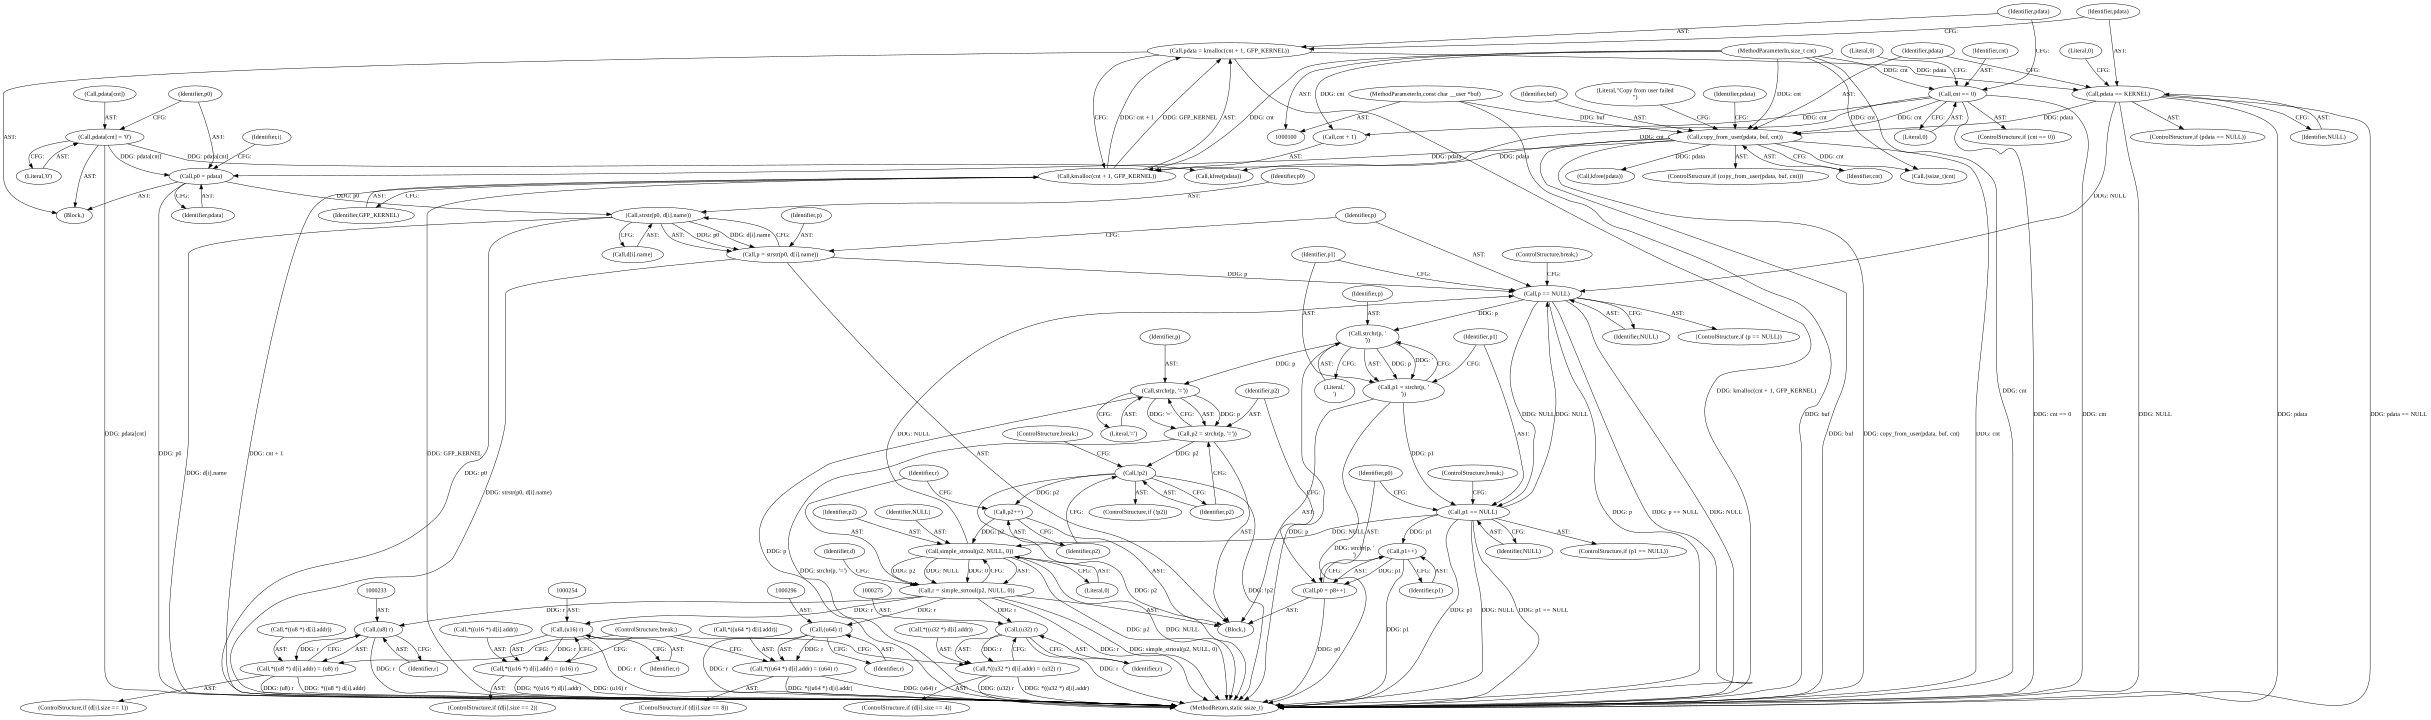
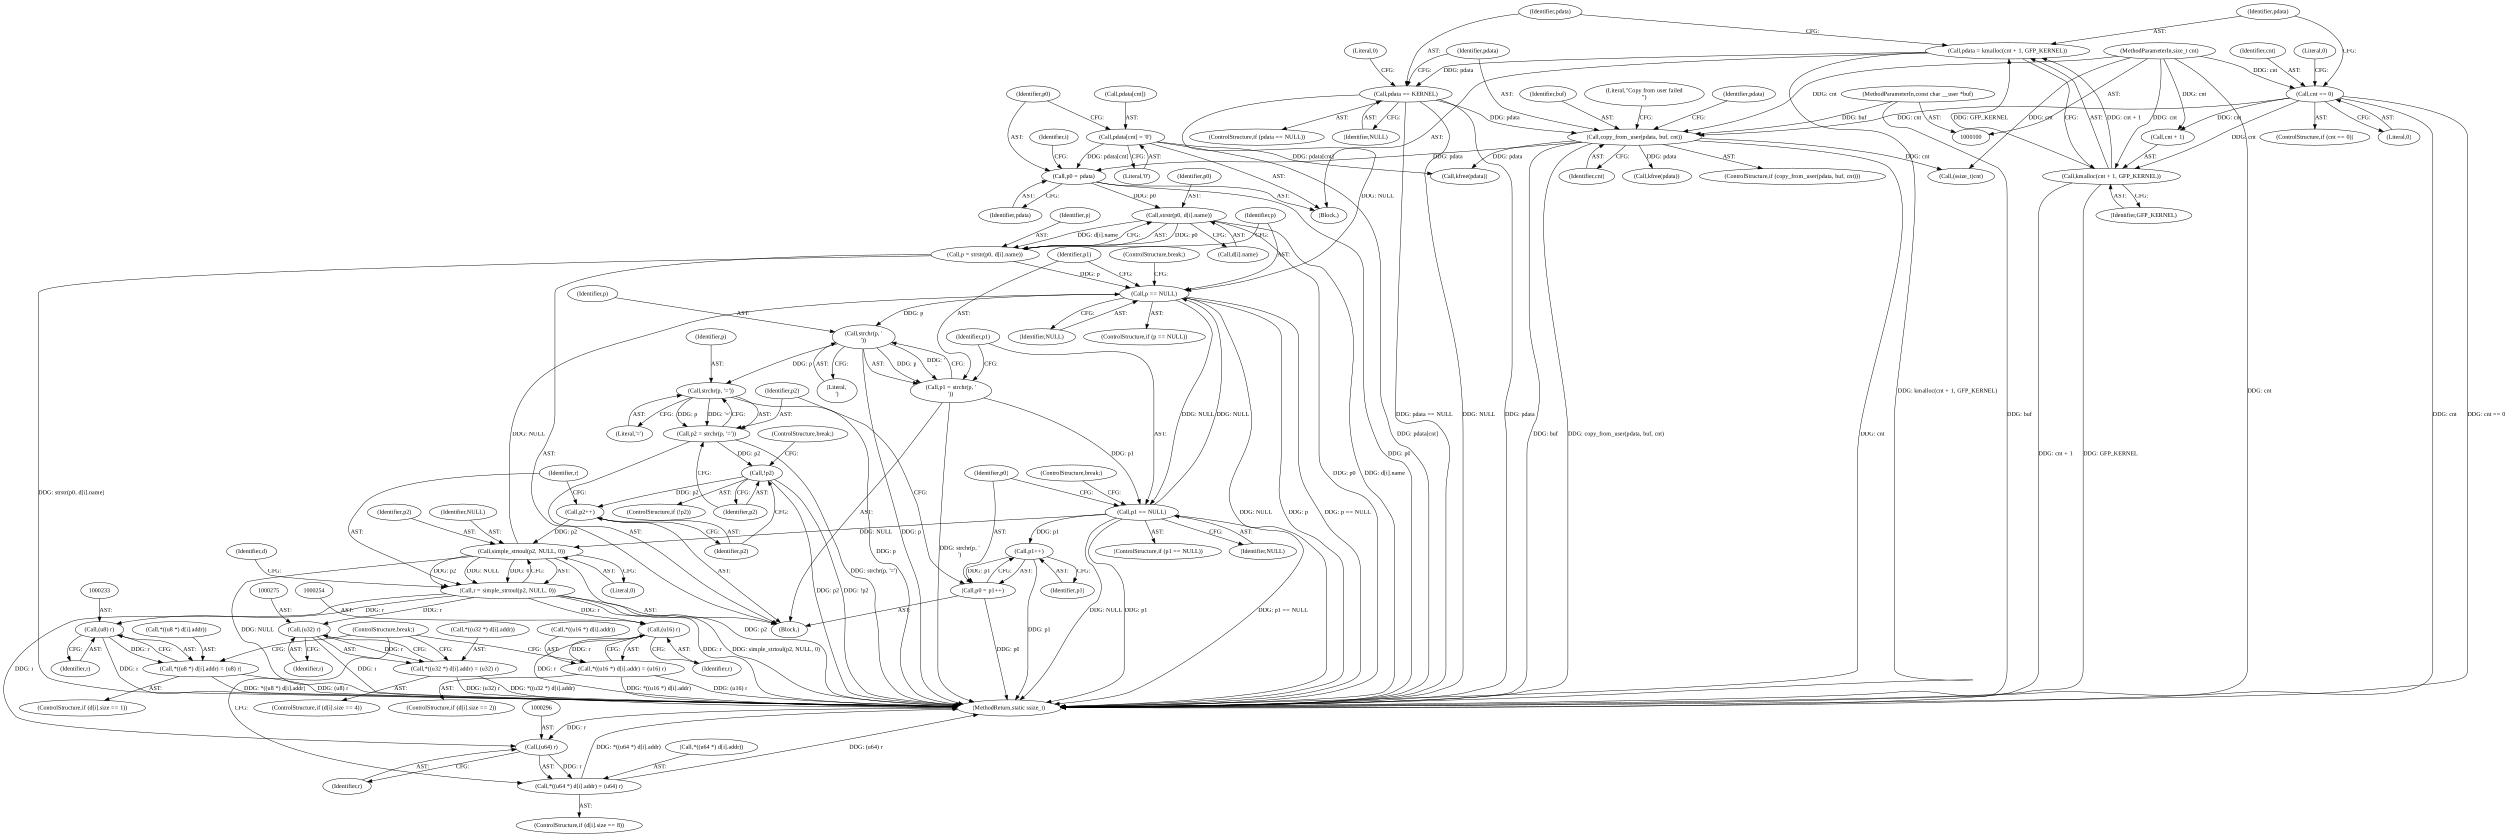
(1324, 590) -> (983, 590)
(722, 688) -> (752, 711)
